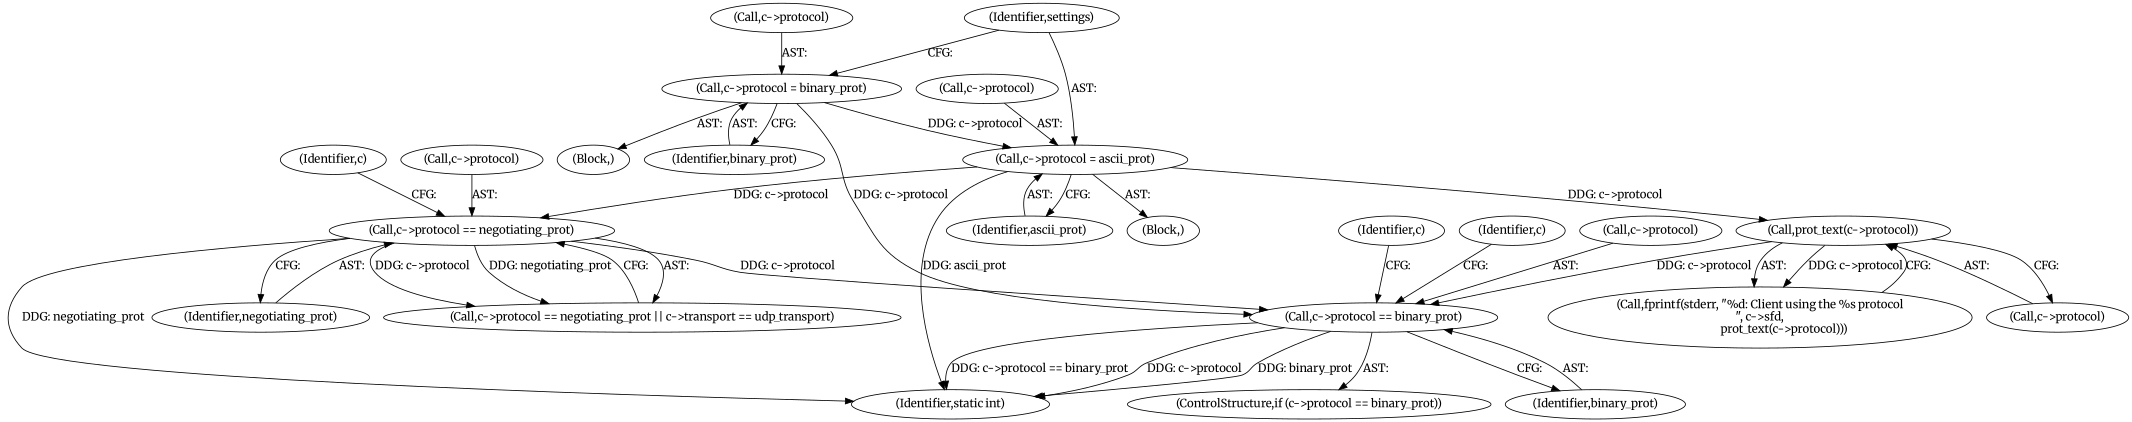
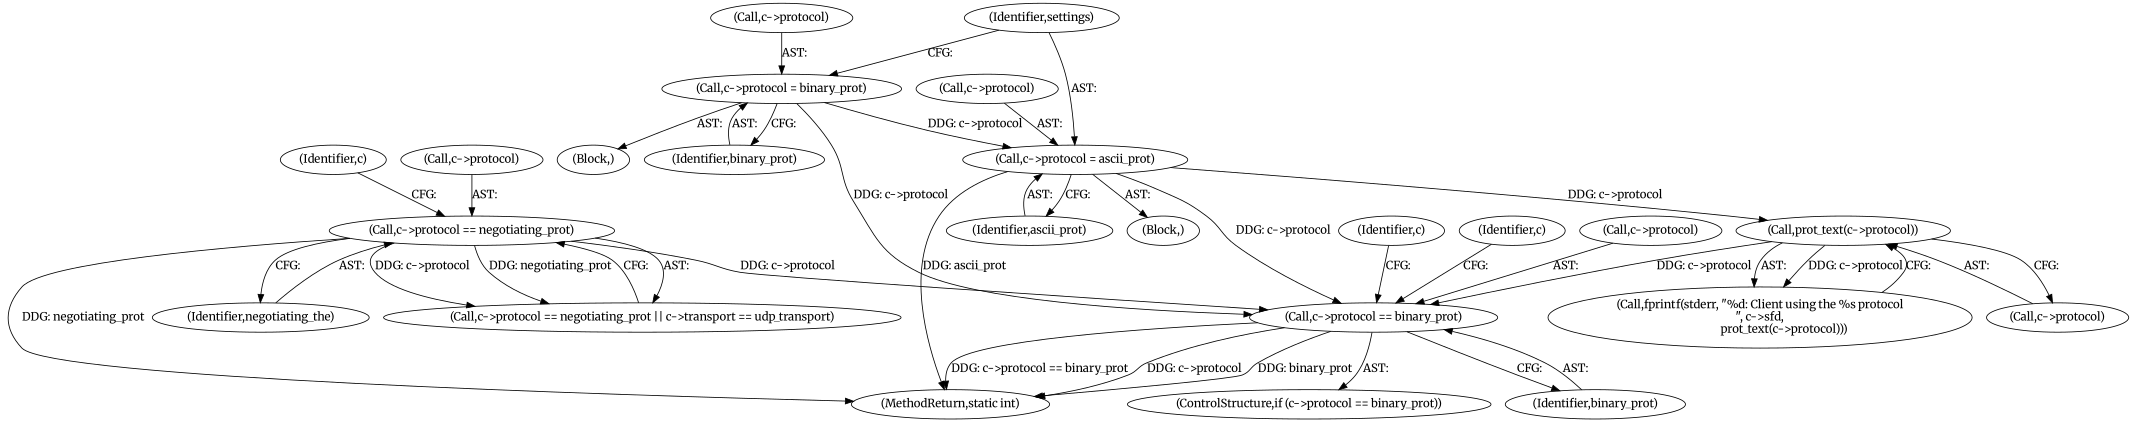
(762, 186) -> (1225, 235)
(261, 318) -> (261, 318)
(951, 404) -> (951, 404)
